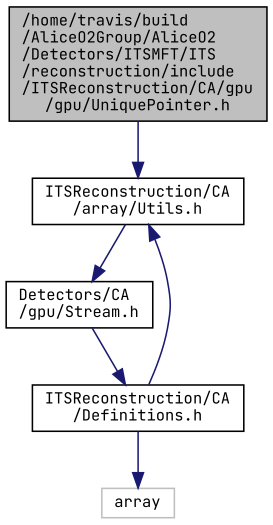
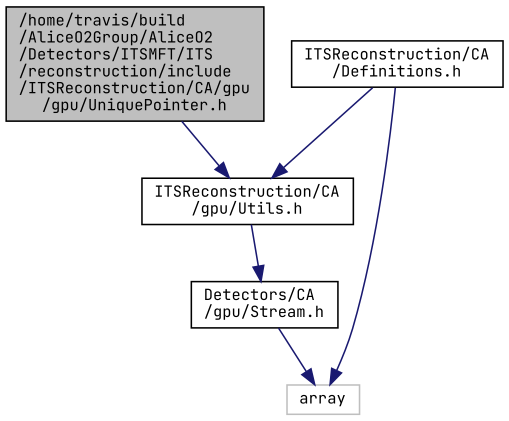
(138, 201) -> (248, 201)
(105, 350) -> (292, 350)
